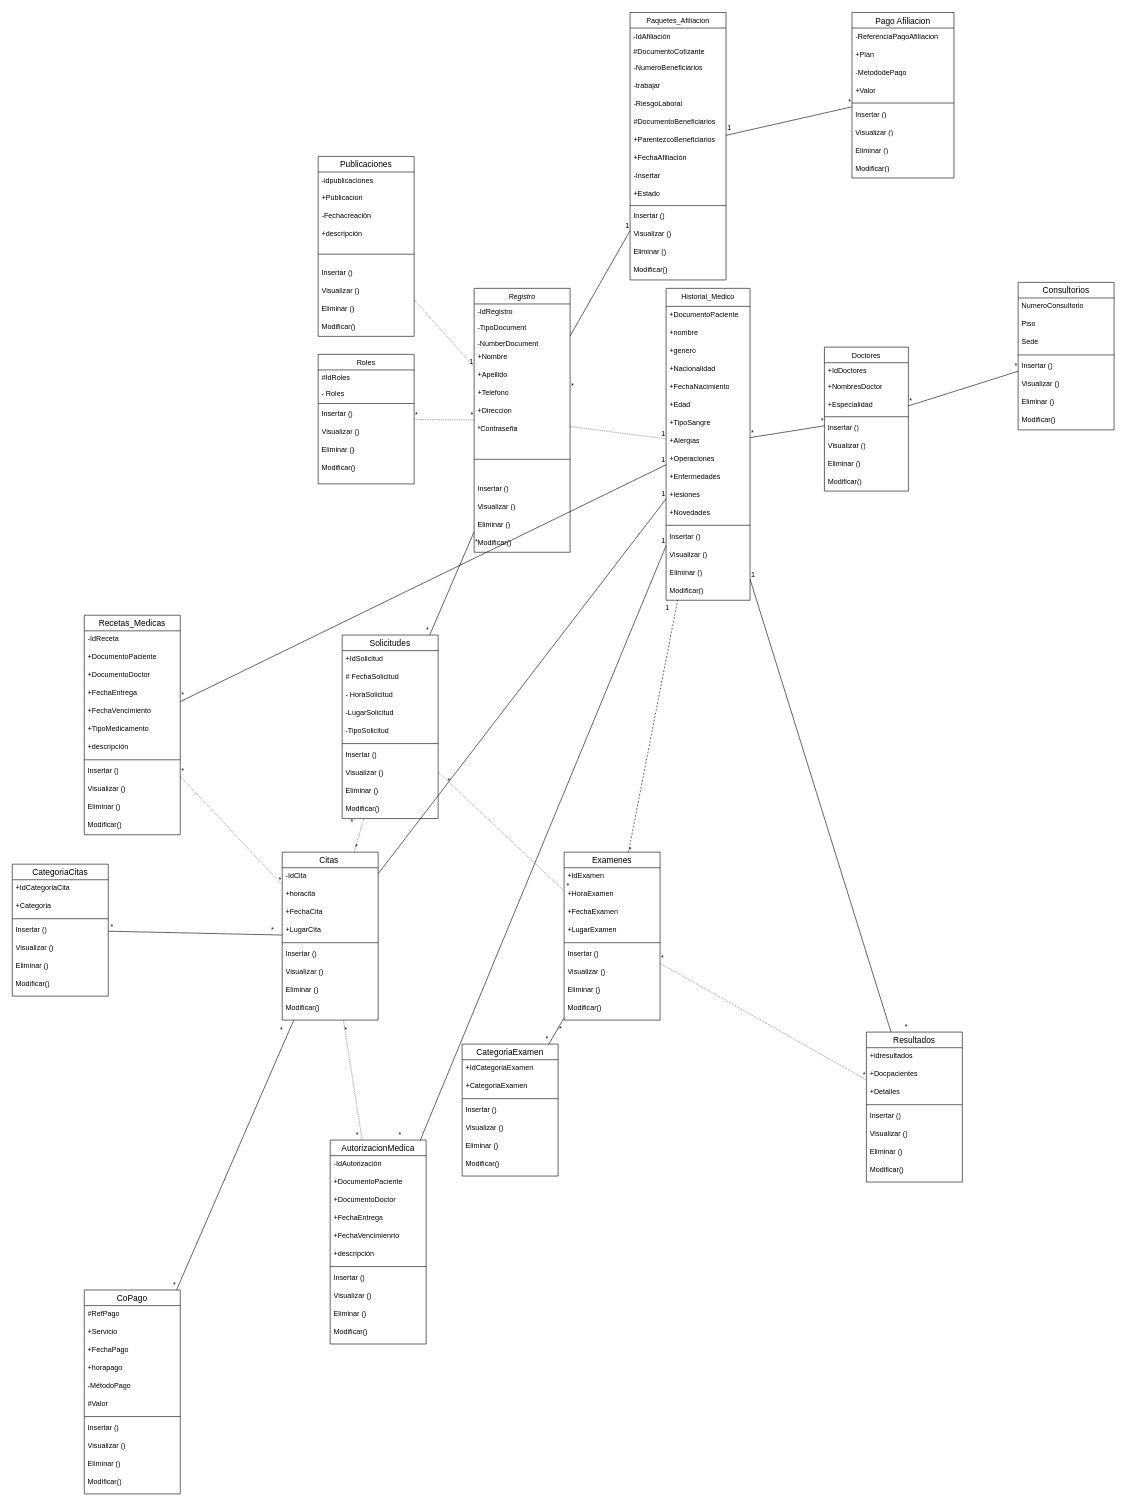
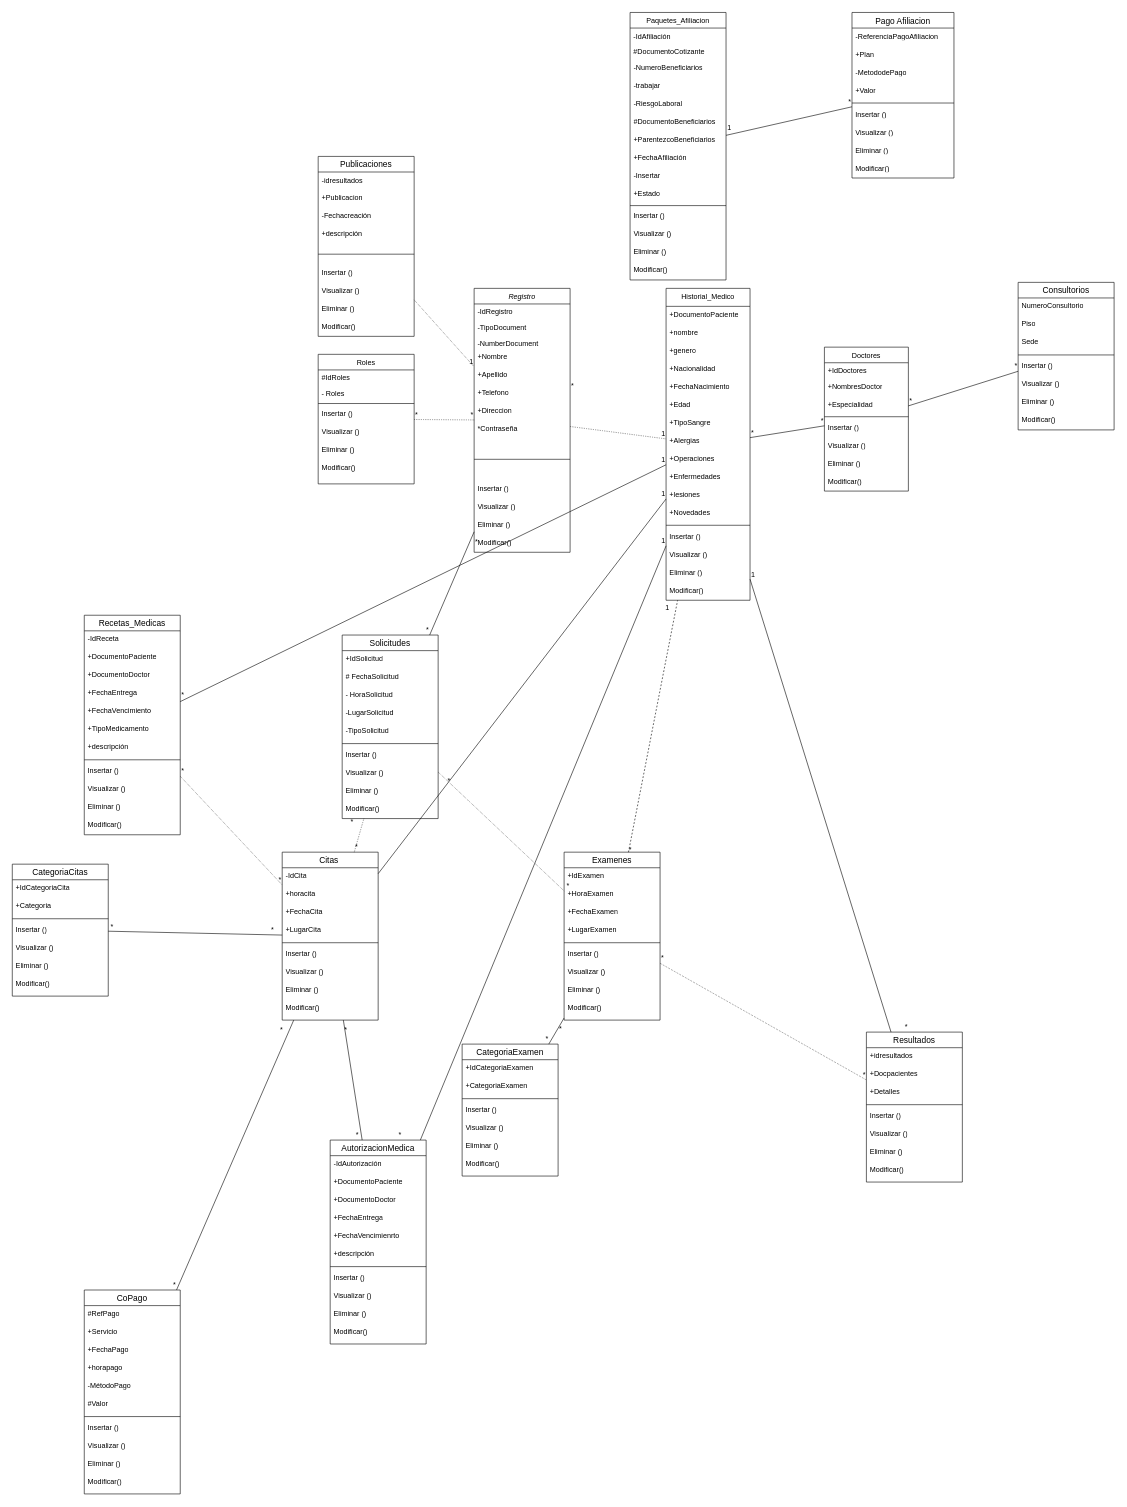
(350, 180) -> (346, 180)
(600, 284) -> none
(353, 1081) -> (353, 1081)
